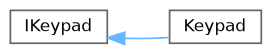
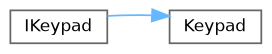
(147, 38) -> (130, 15)
